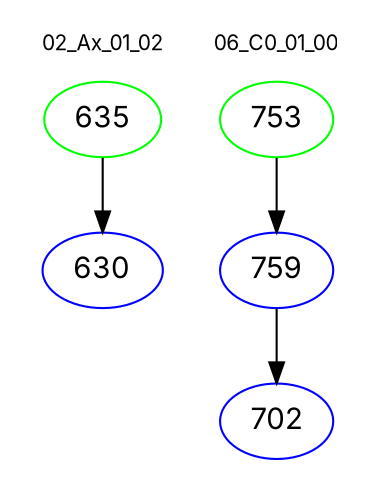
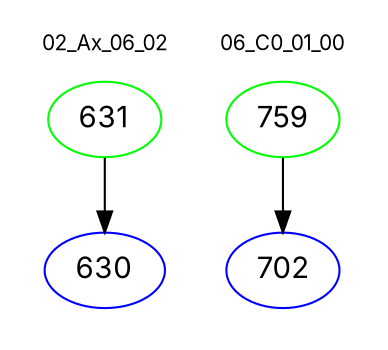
(103, 45) -> (106, 45)
(103, 119) -> (105, 119)
(277, 119) -> none
(277, 270) -> (283, 119)
